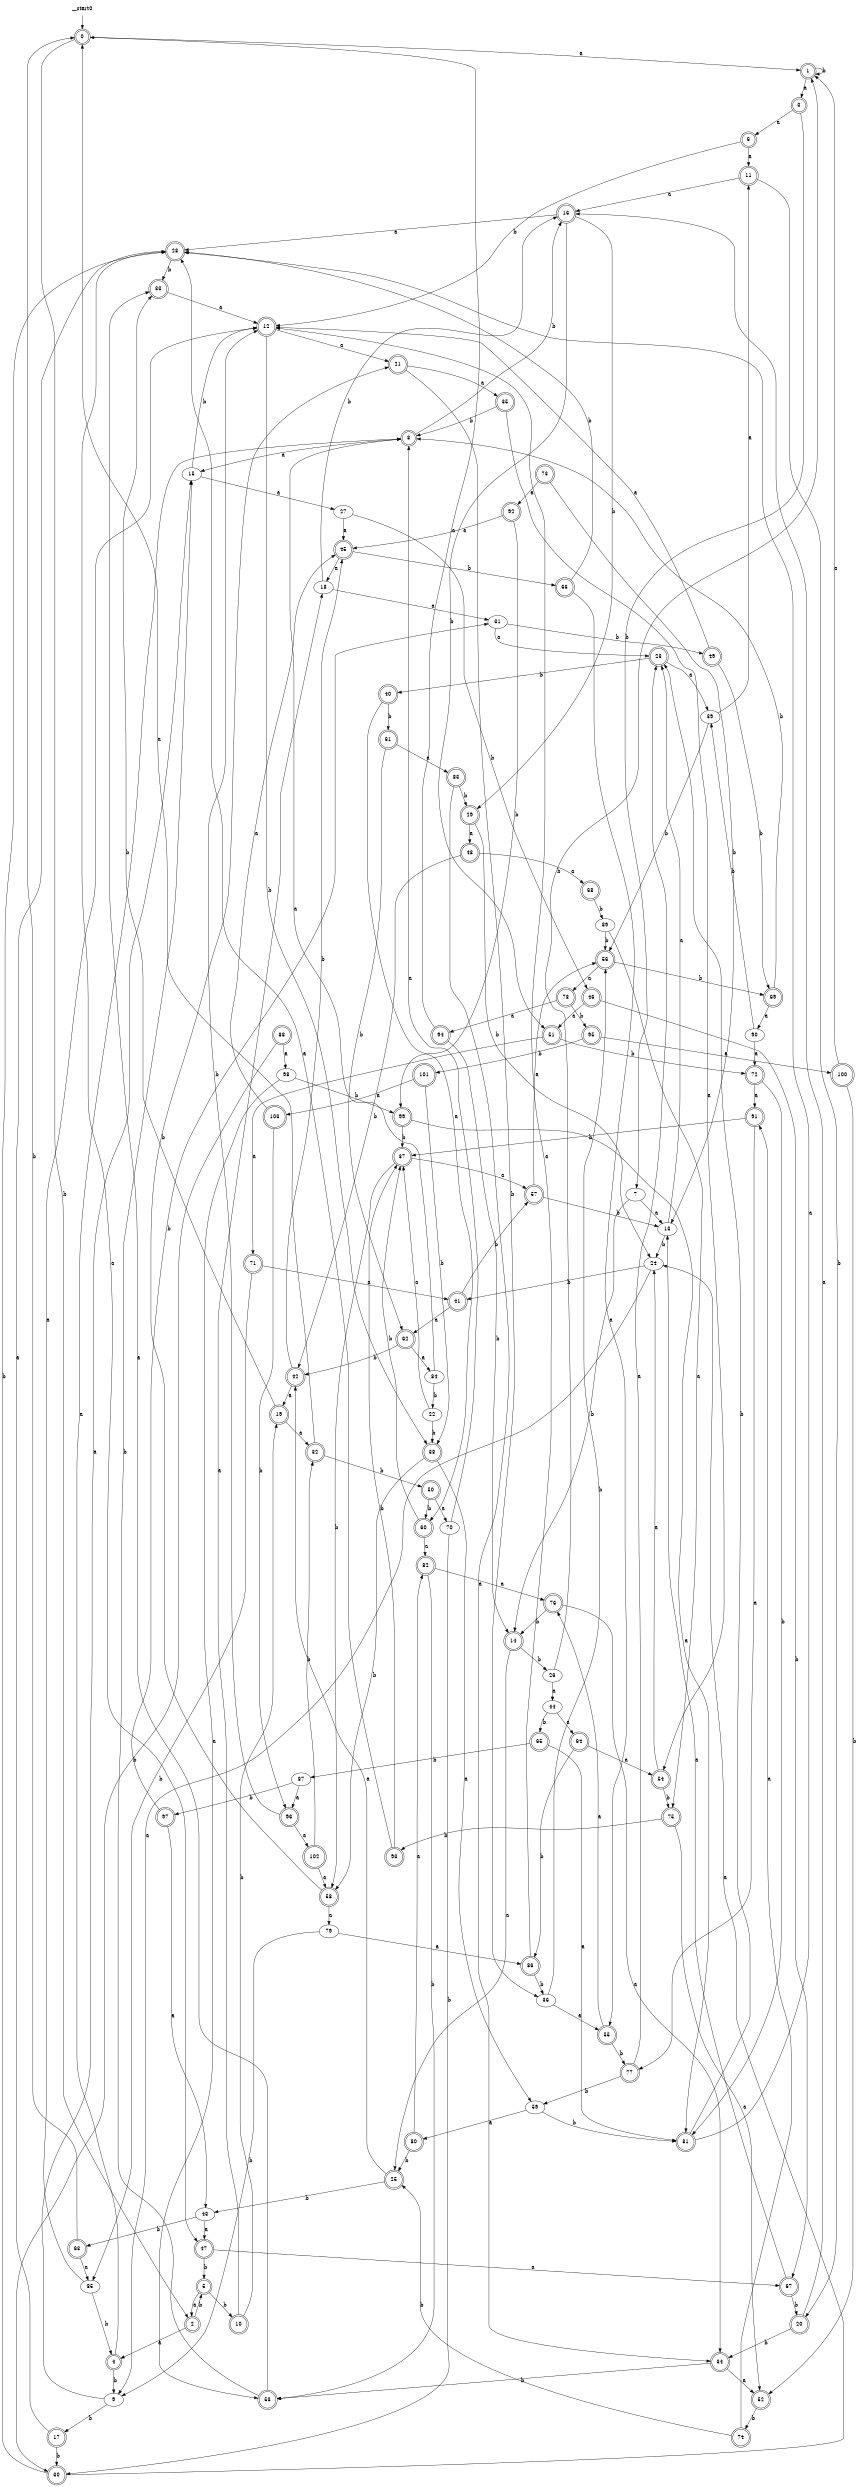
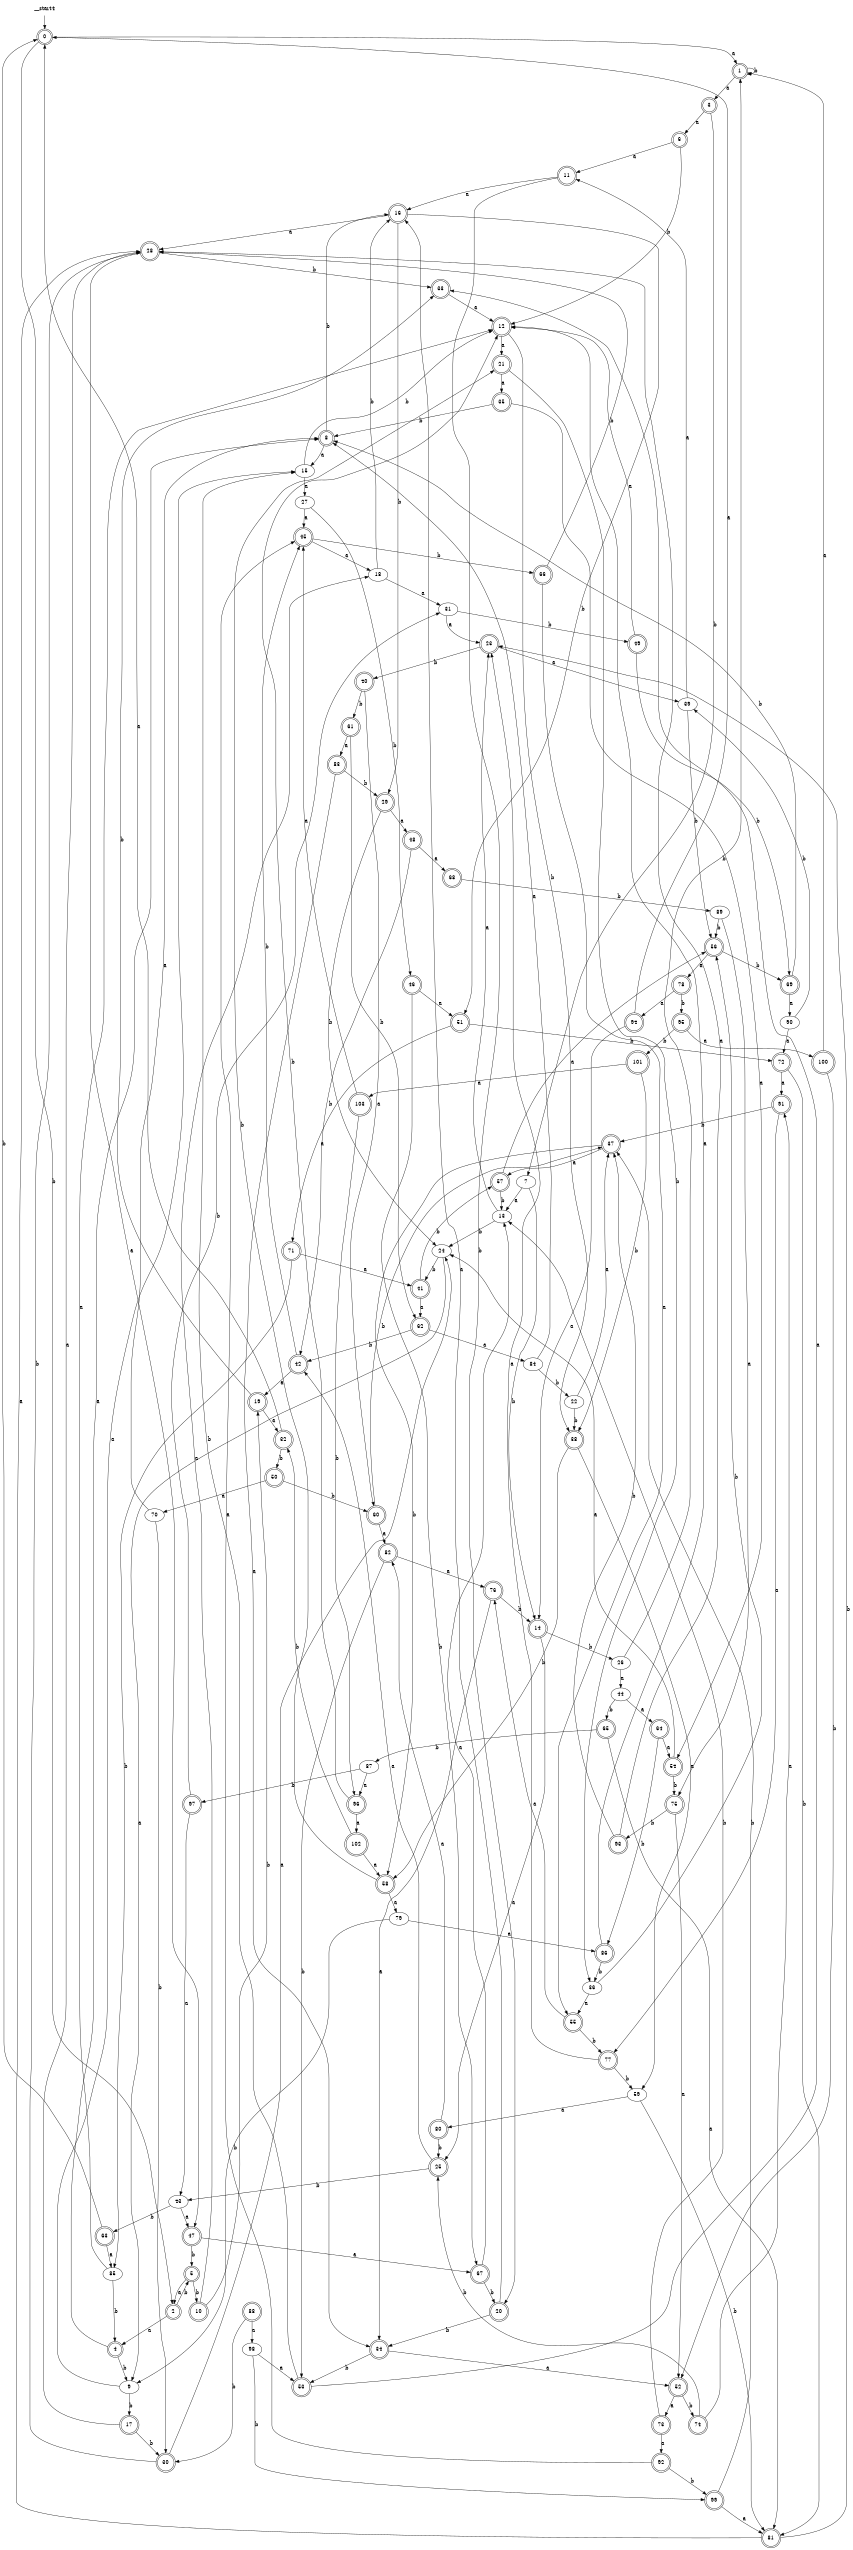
(82, 9) -> (45, 9)
(498, 1339) -> (572, 1327)
none -> (670, 2404)
